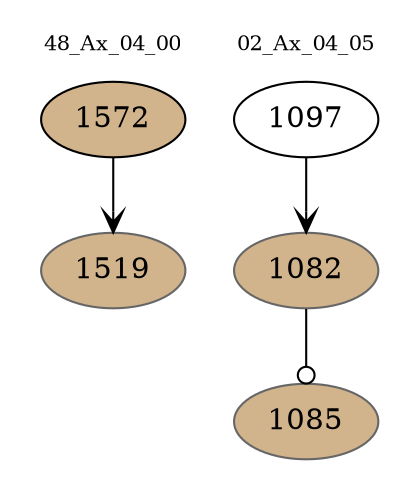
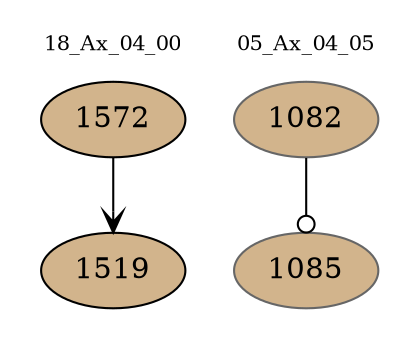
(113, 45) -> (113, 45)
(306, 45) -> (306, 45)
(306, 120) -> none
(113, 271) -> (113, 271)
